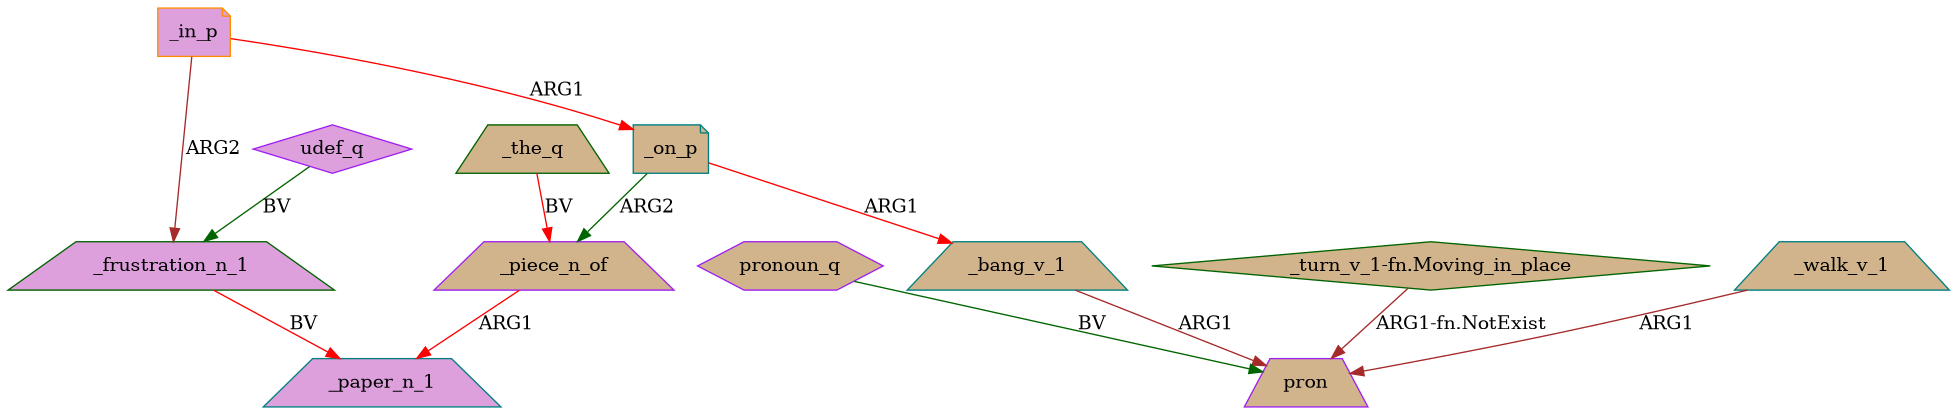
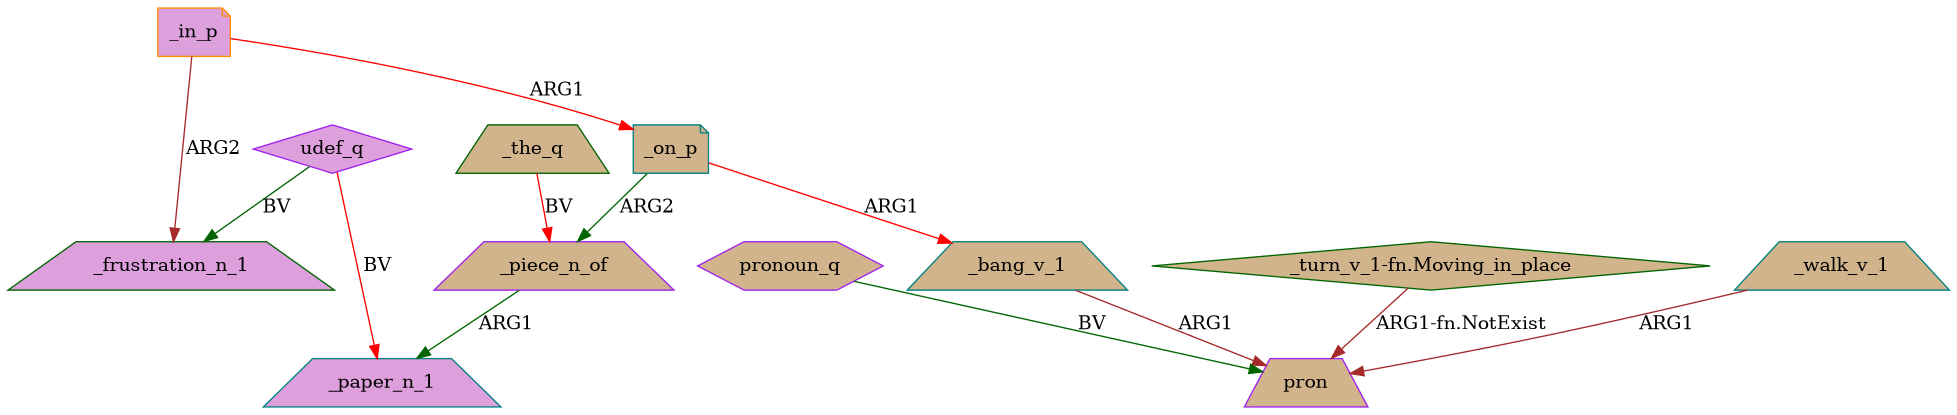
(271, 321) -> (356, 259)
(474, 321) -> (474, 321)
